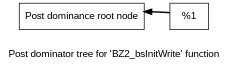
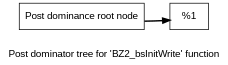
(161, 12) -> (154, 21)
